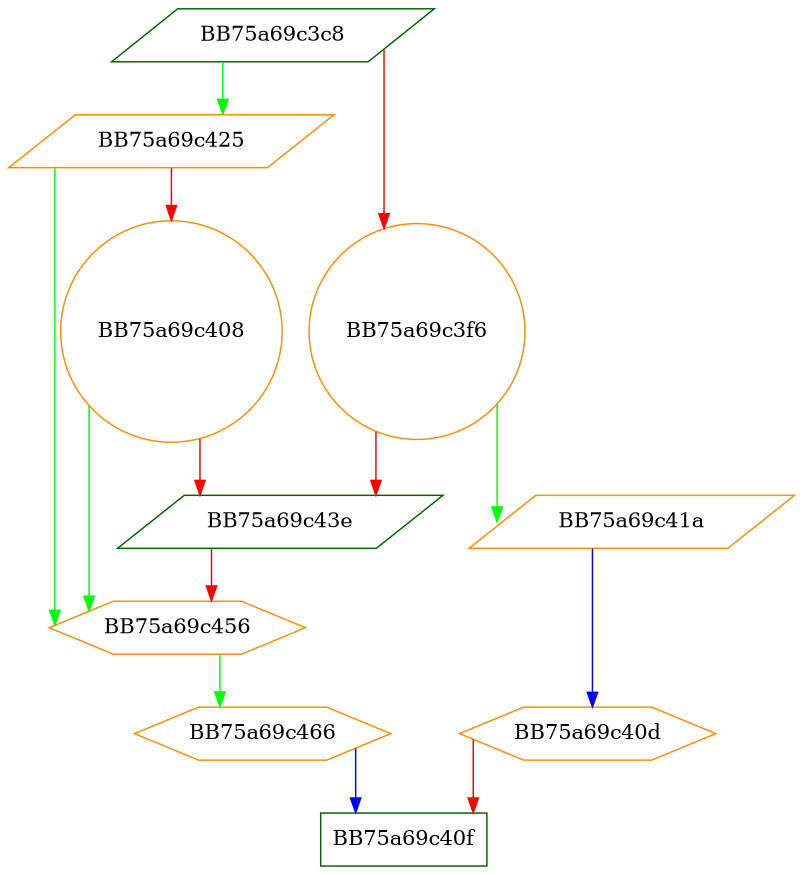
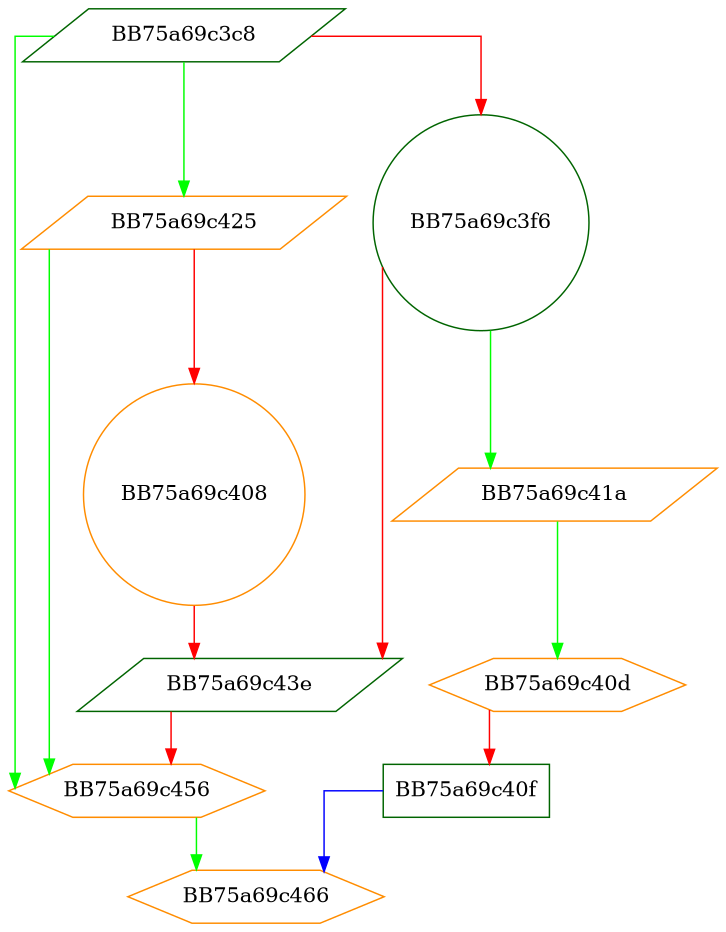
(417, 332) -> (481, 223)
(89, 501) -> (15, 385)
(592, 620) -> (558, 582)
(356, 773) -> (324, 794)
